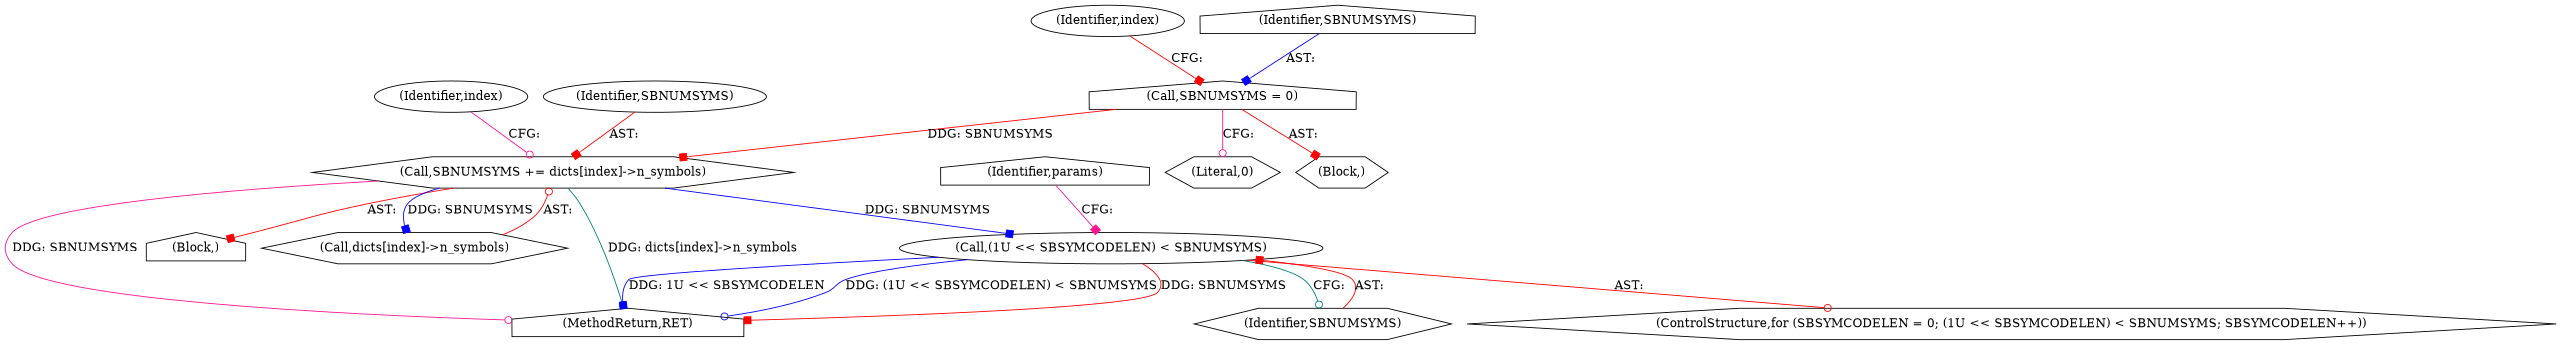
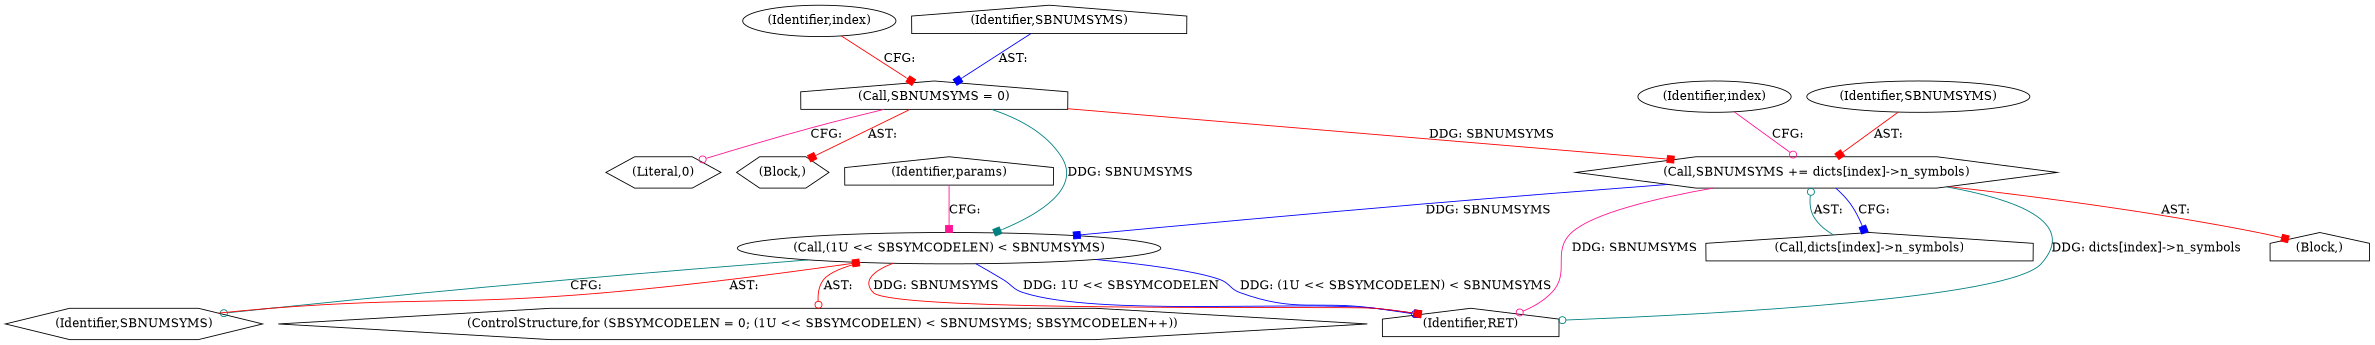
none -> (1065, 166)
(471, 210) -> (1876, 210)
(530, 220) -> (1815, 219)
(415, 248) -> (1870, 248)
(628, 324) -> (1471, 324)
